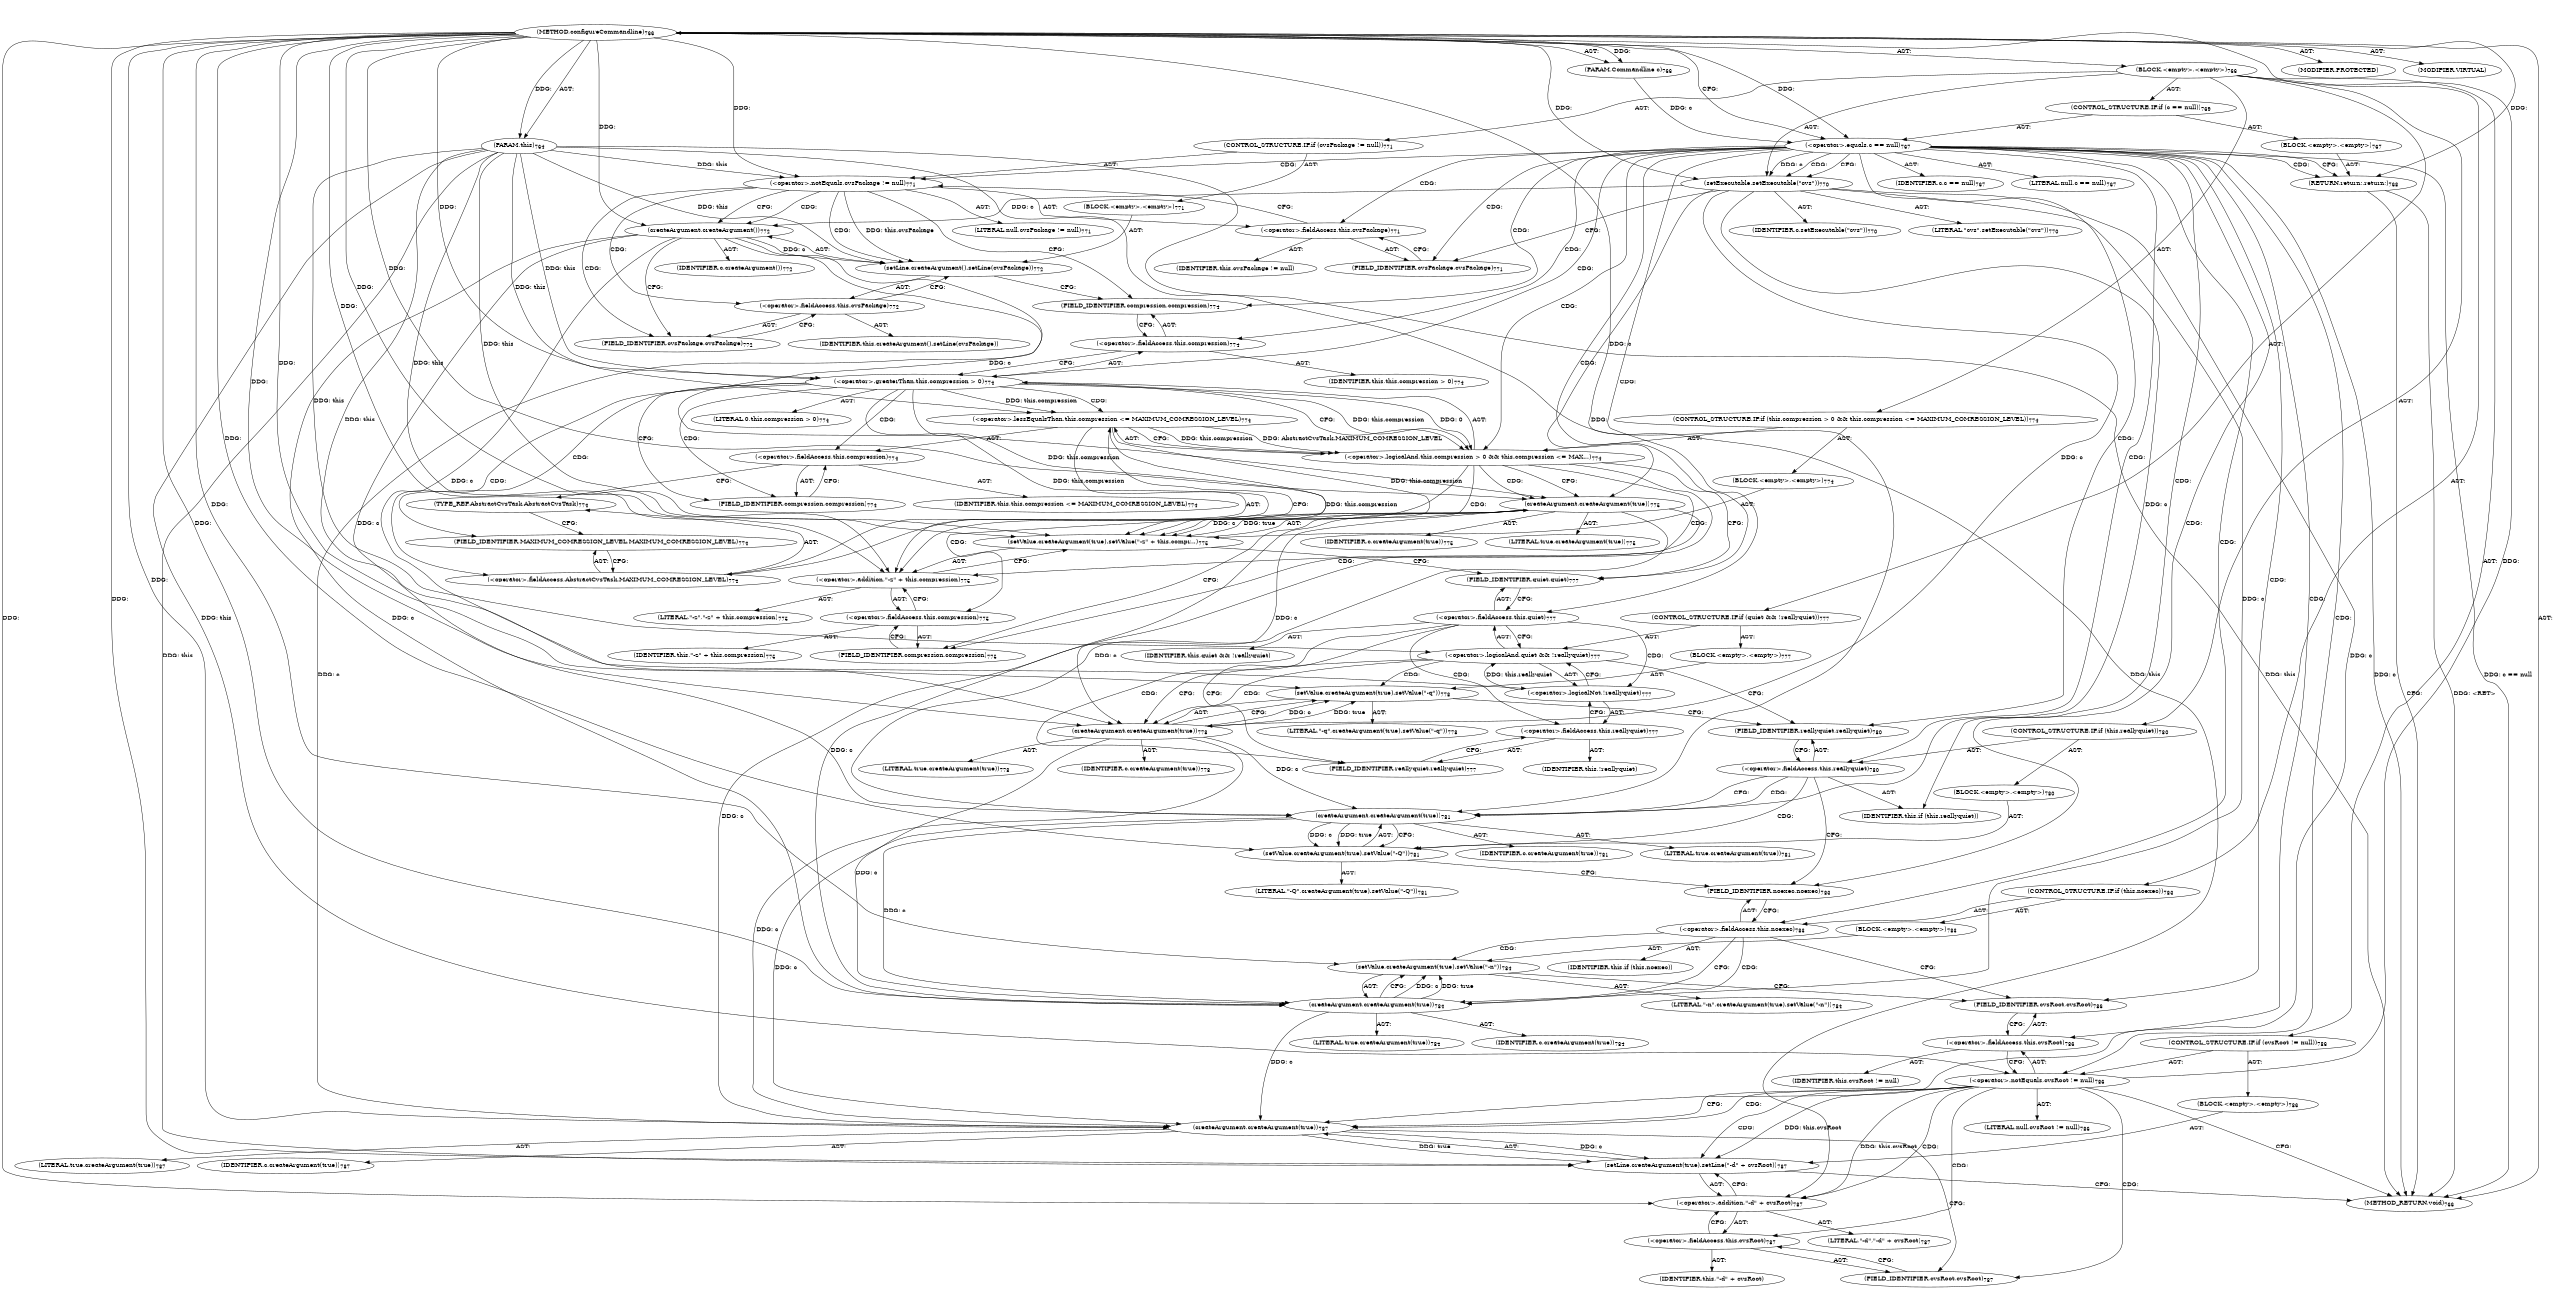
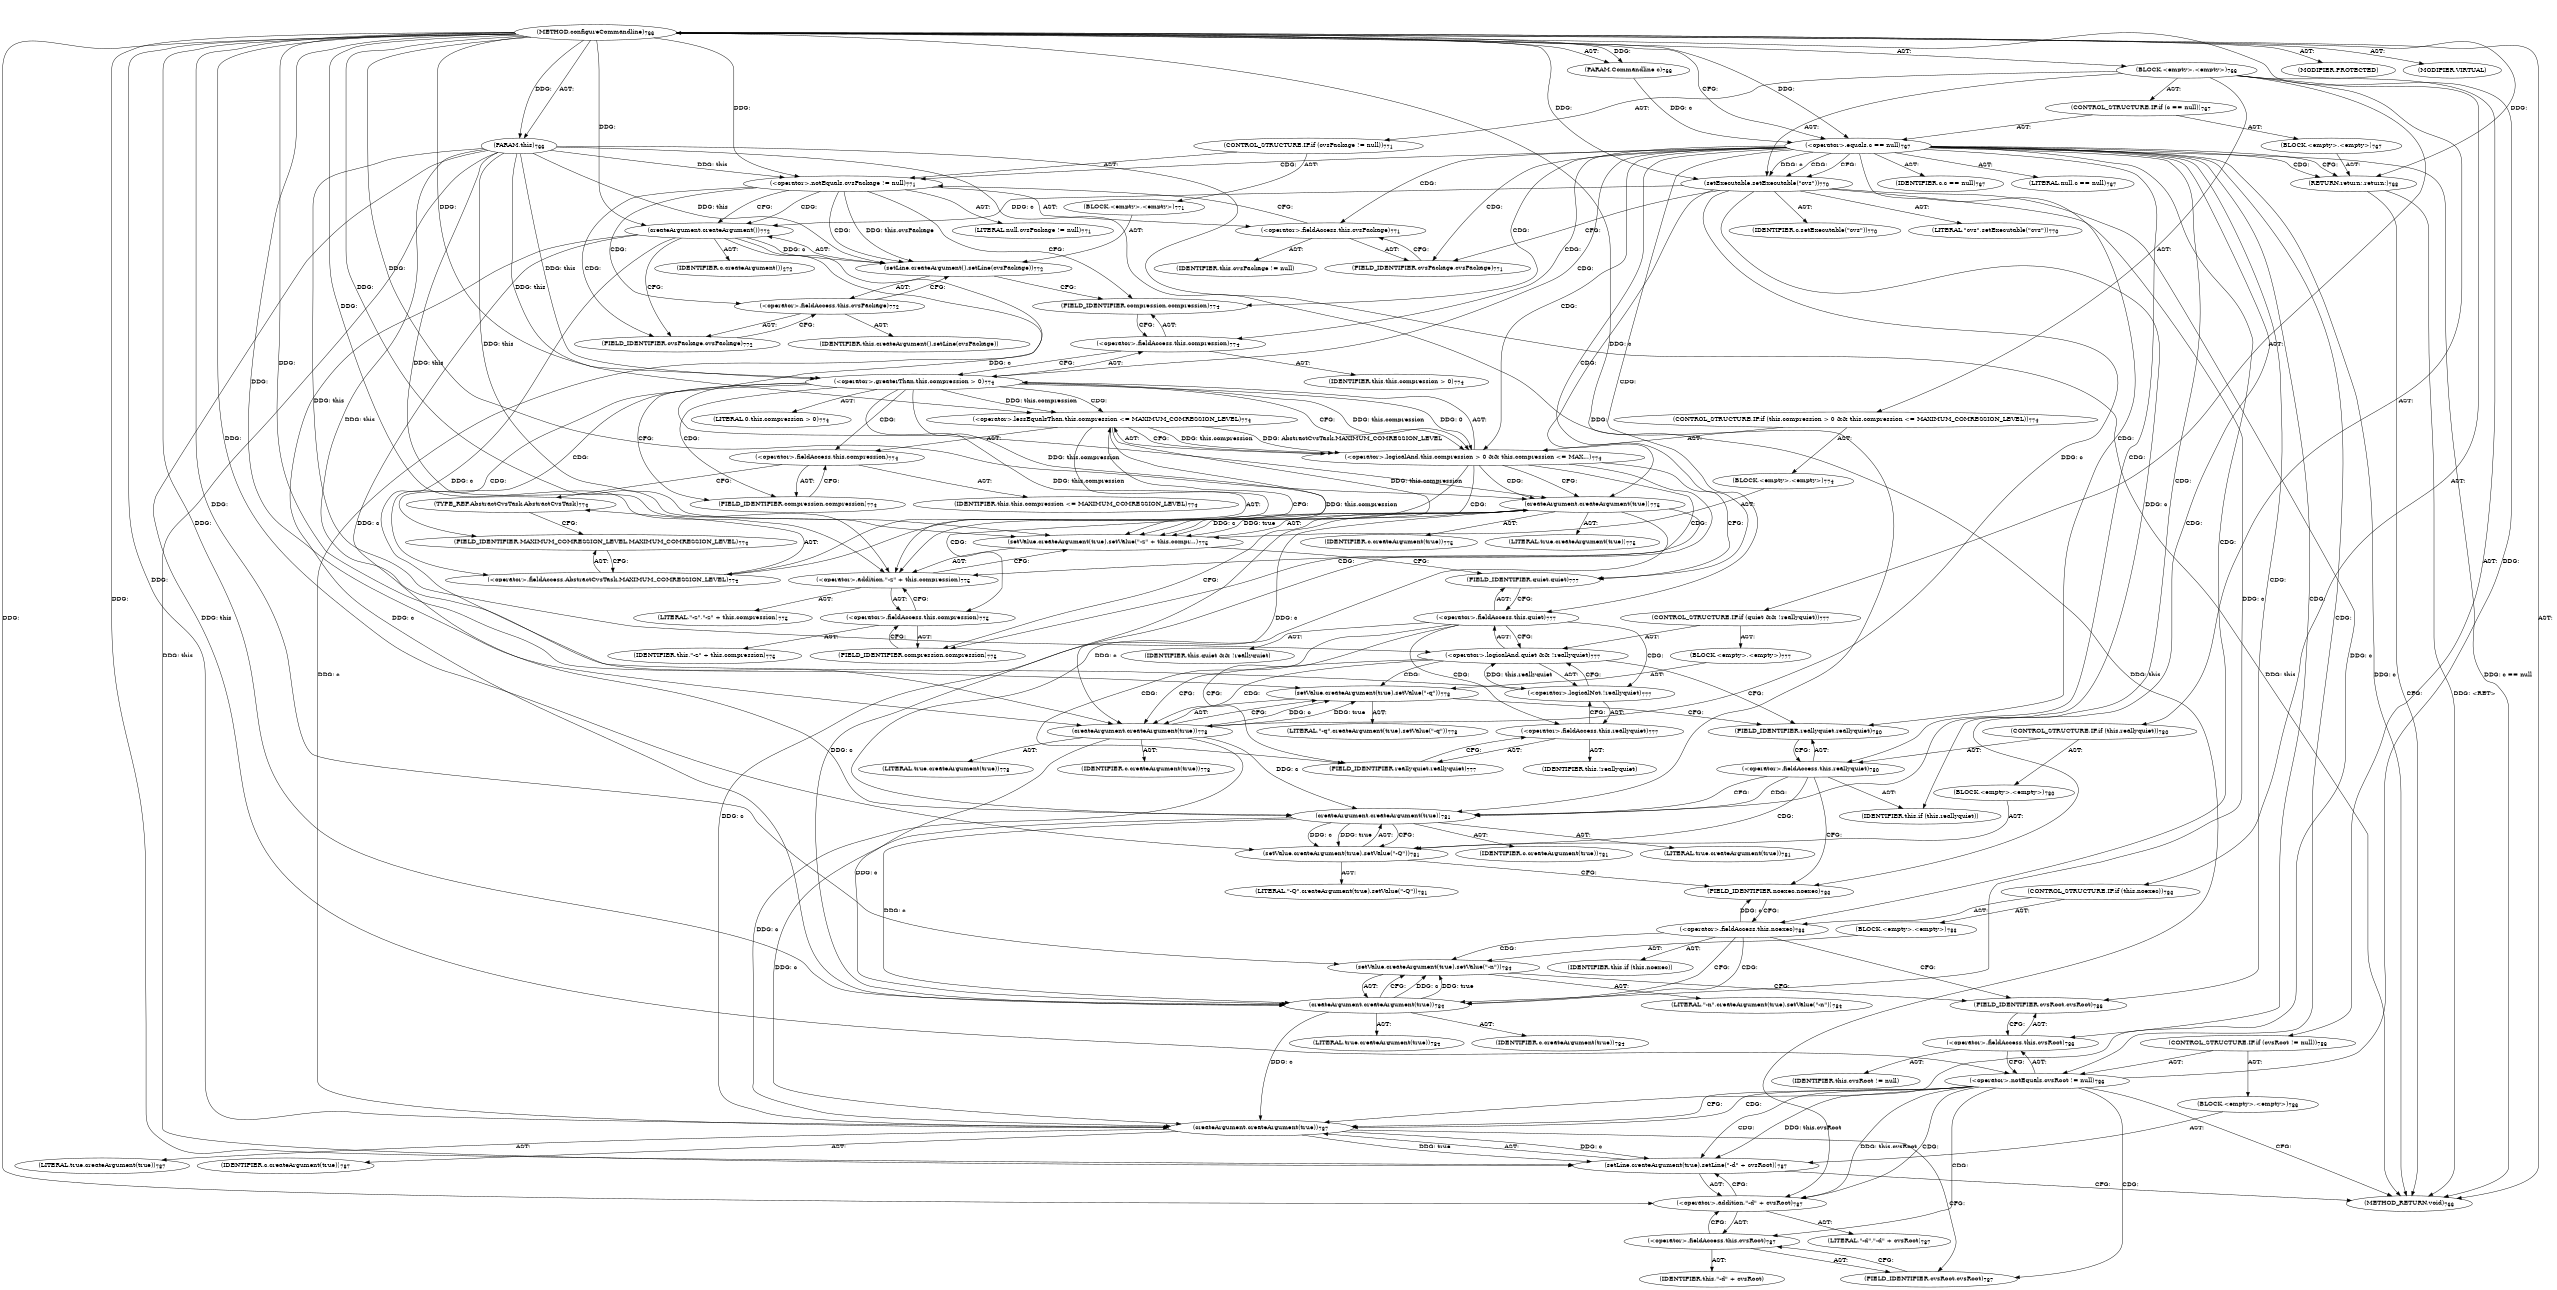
(2206, 107) -> (2206, 107)
(540, 145) -> (540, 145)
(788, 268) -> (788, 268)
(1751, 911) -> (1751, 911)
(2037, 1128) -> none
